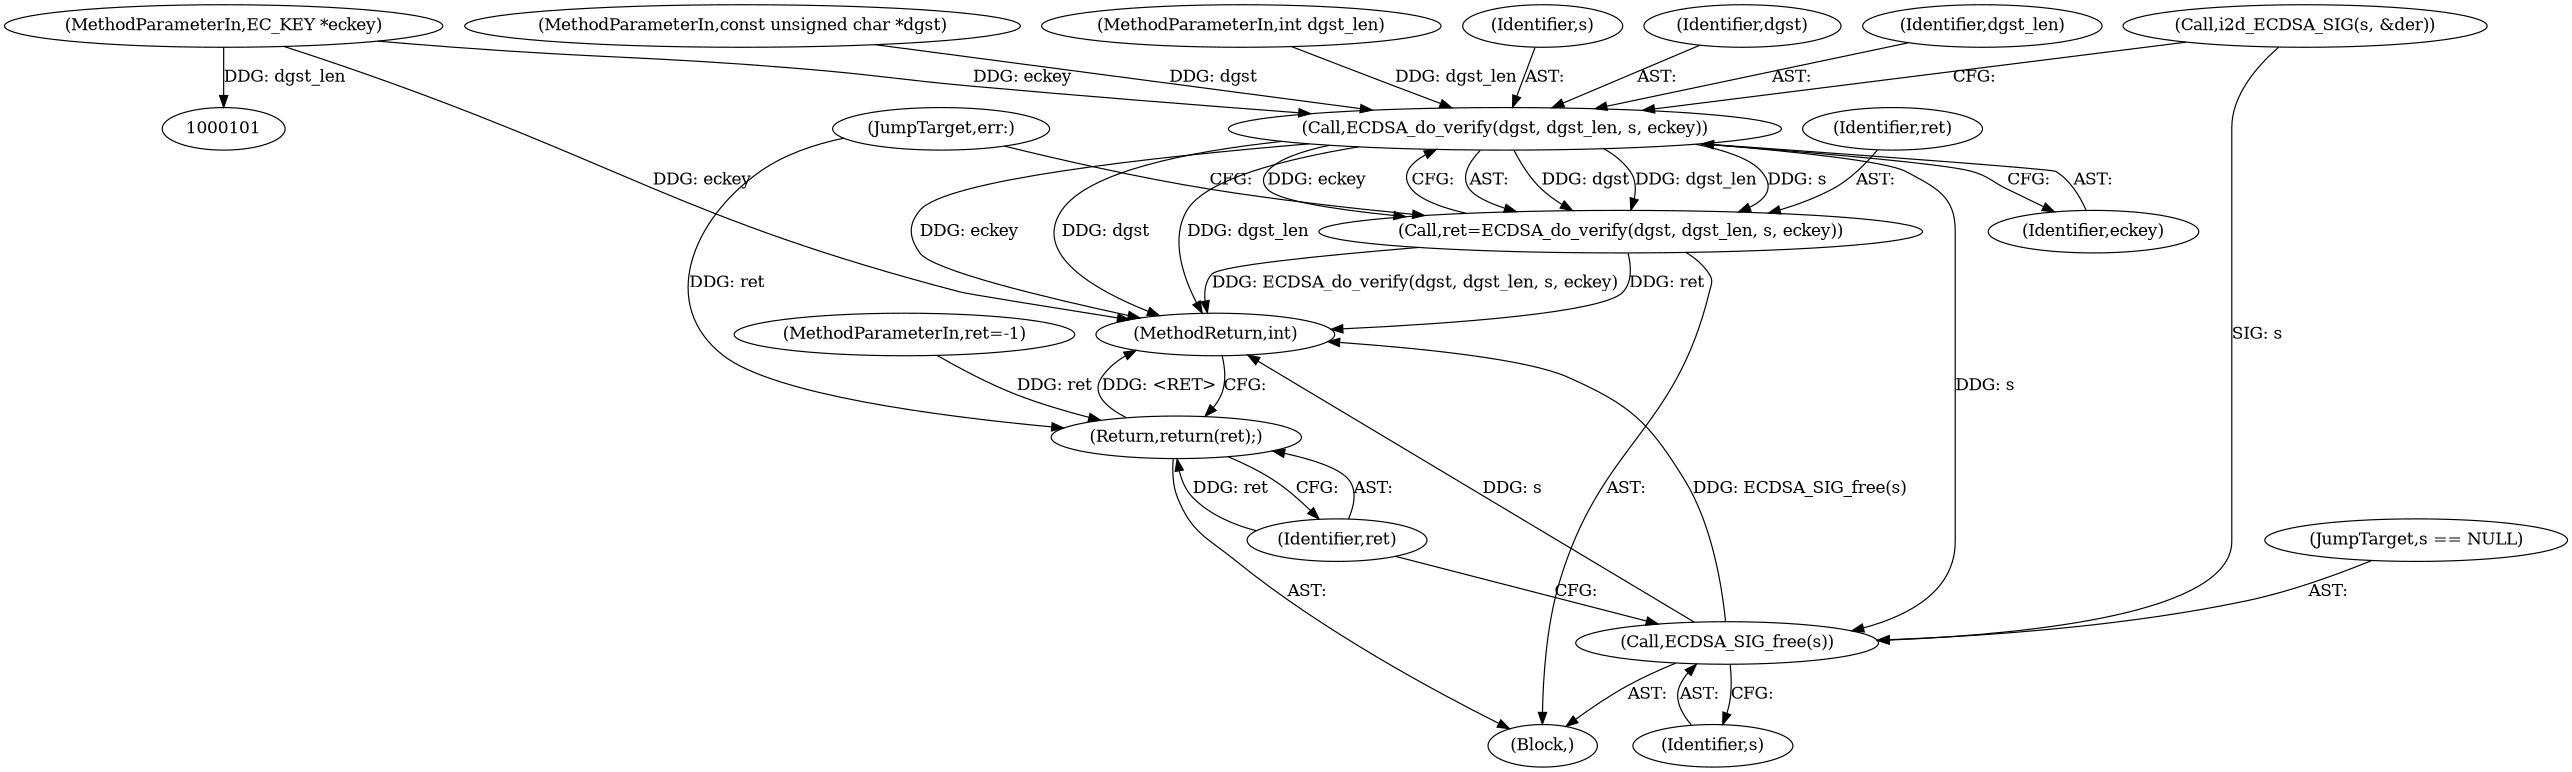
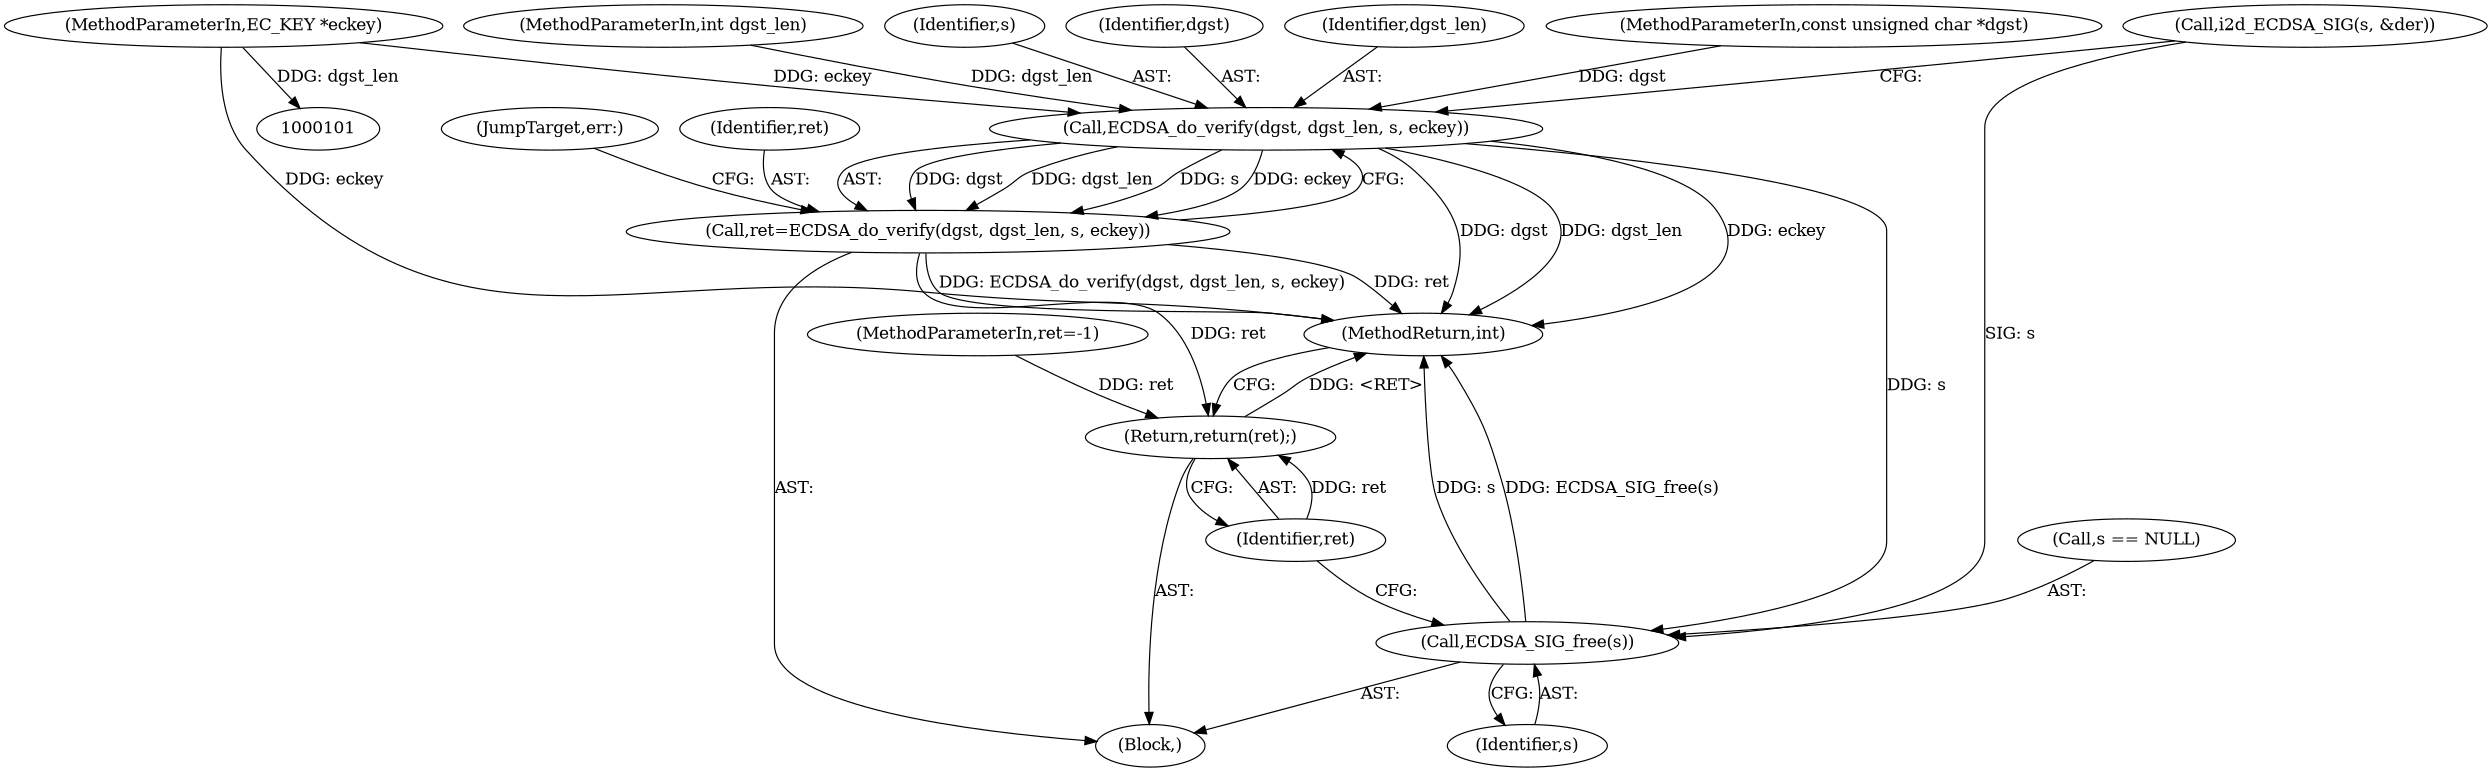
(2093, 232) -> none
(735, 362) -> (1165, 319)
(2416, 540) -> (2127, 540)
